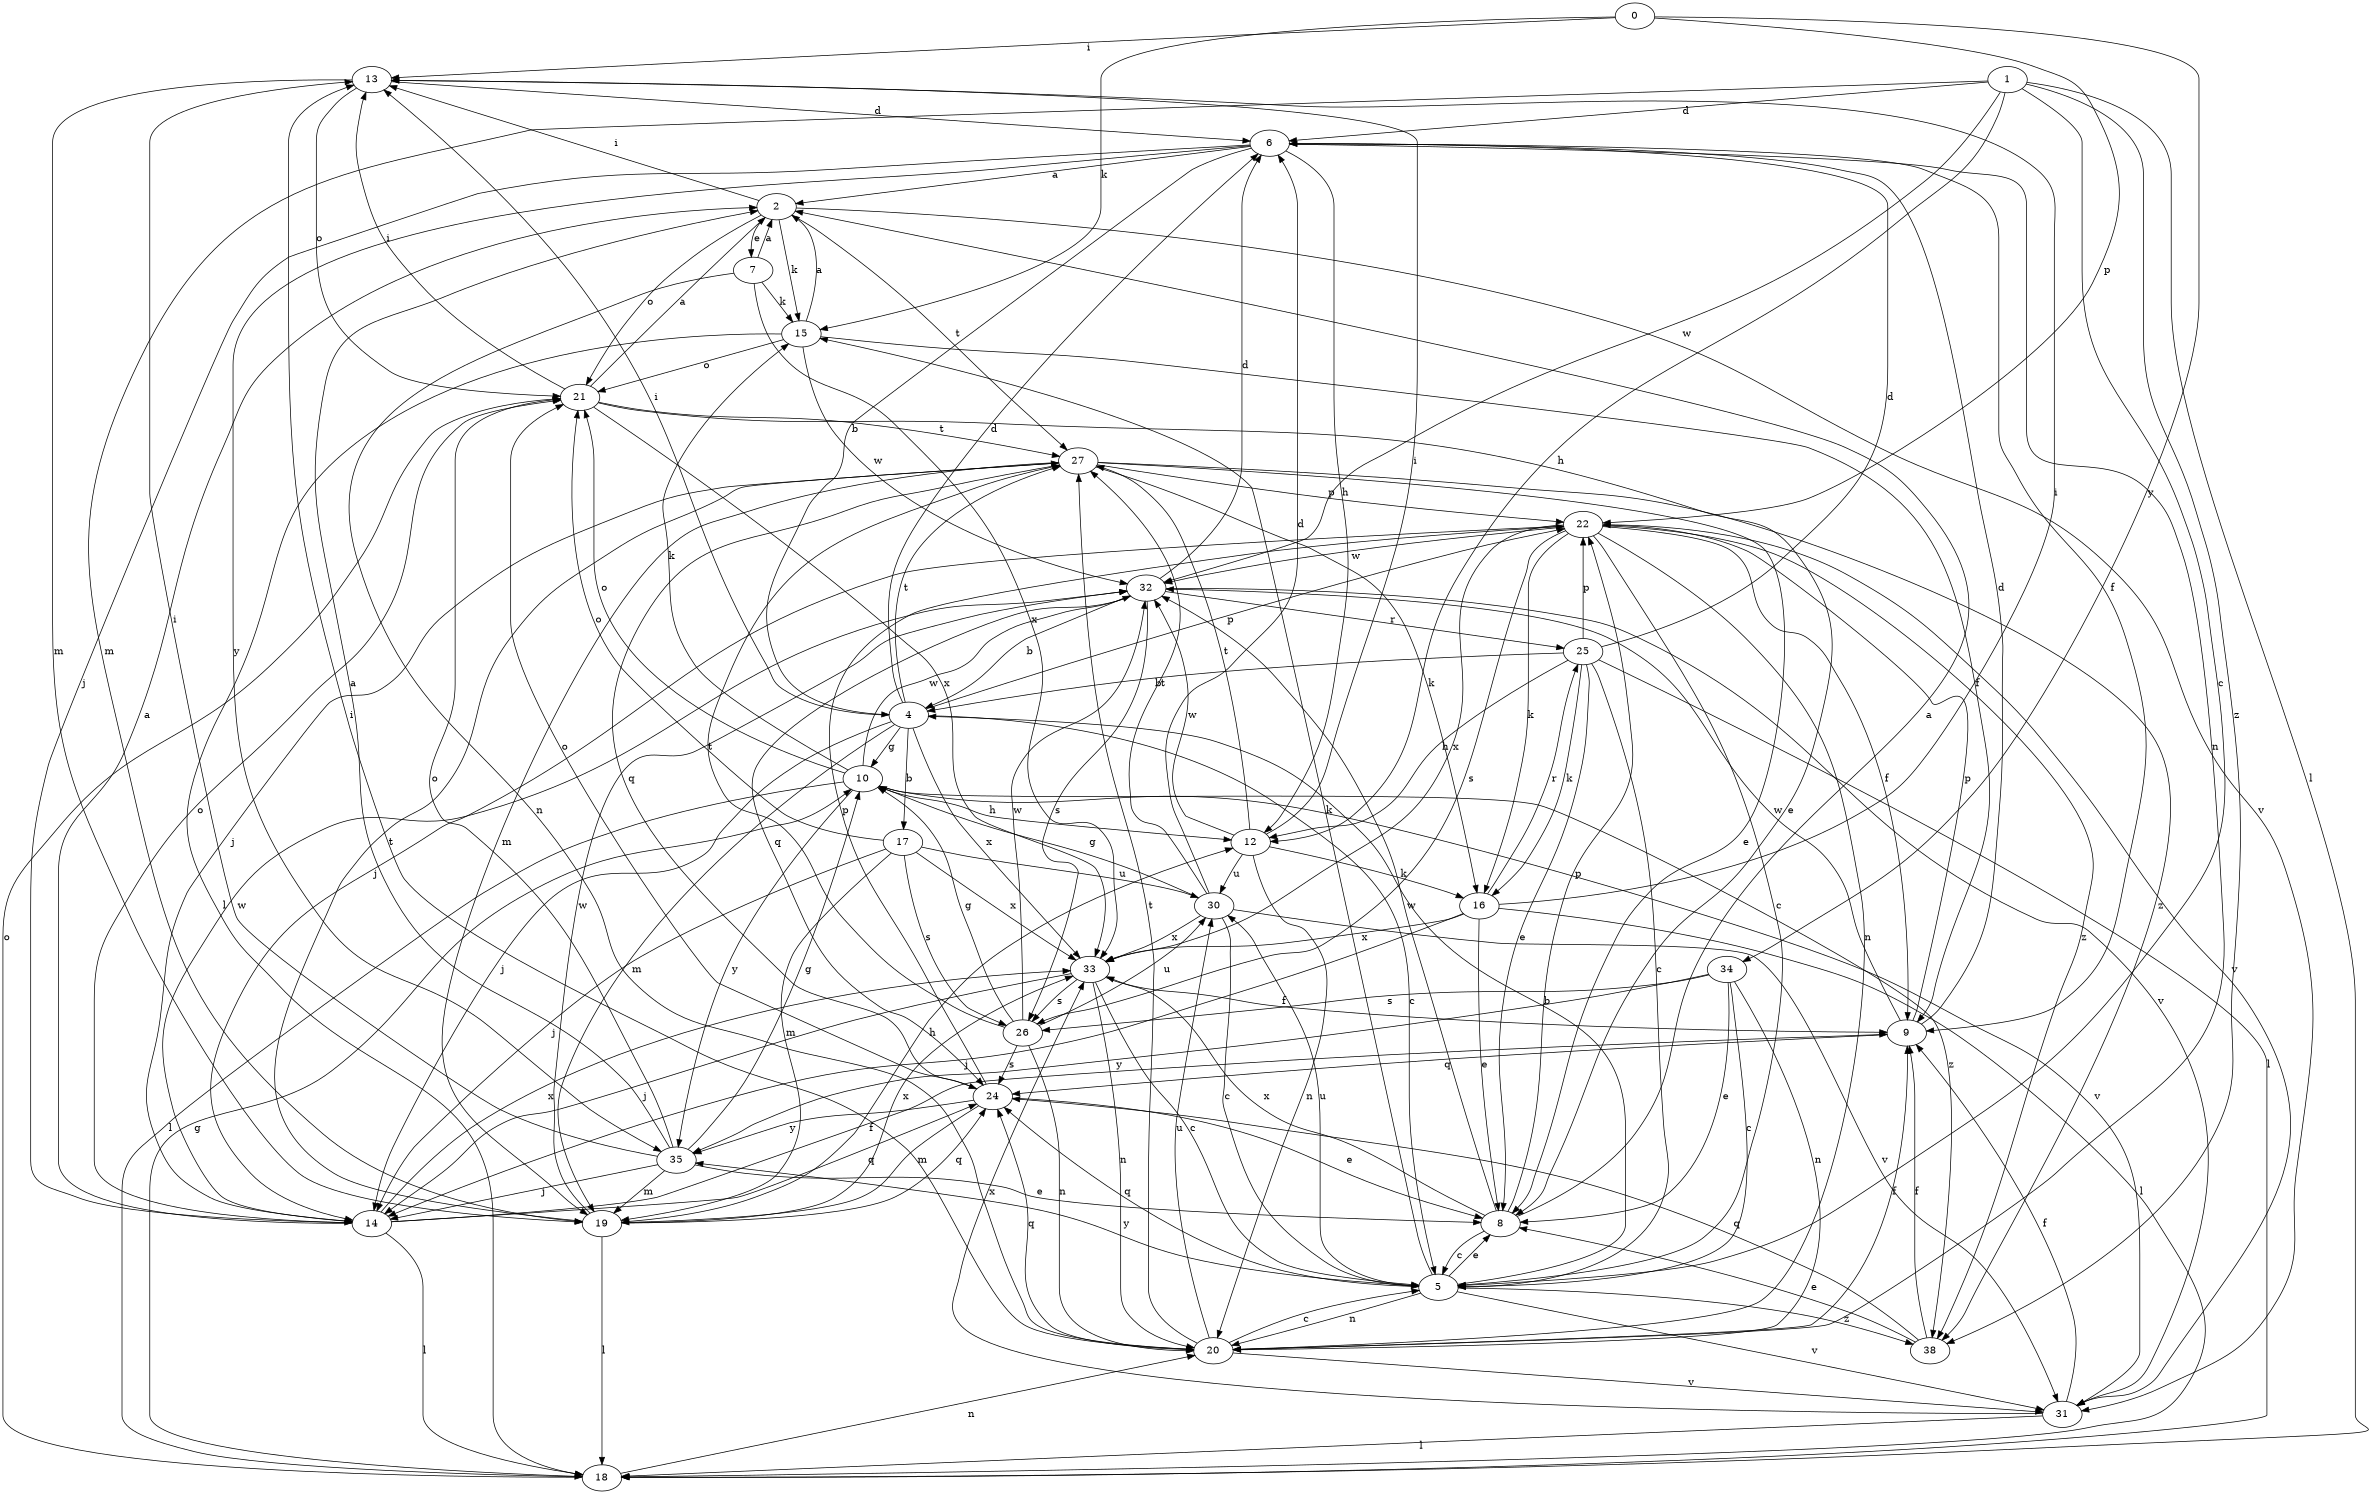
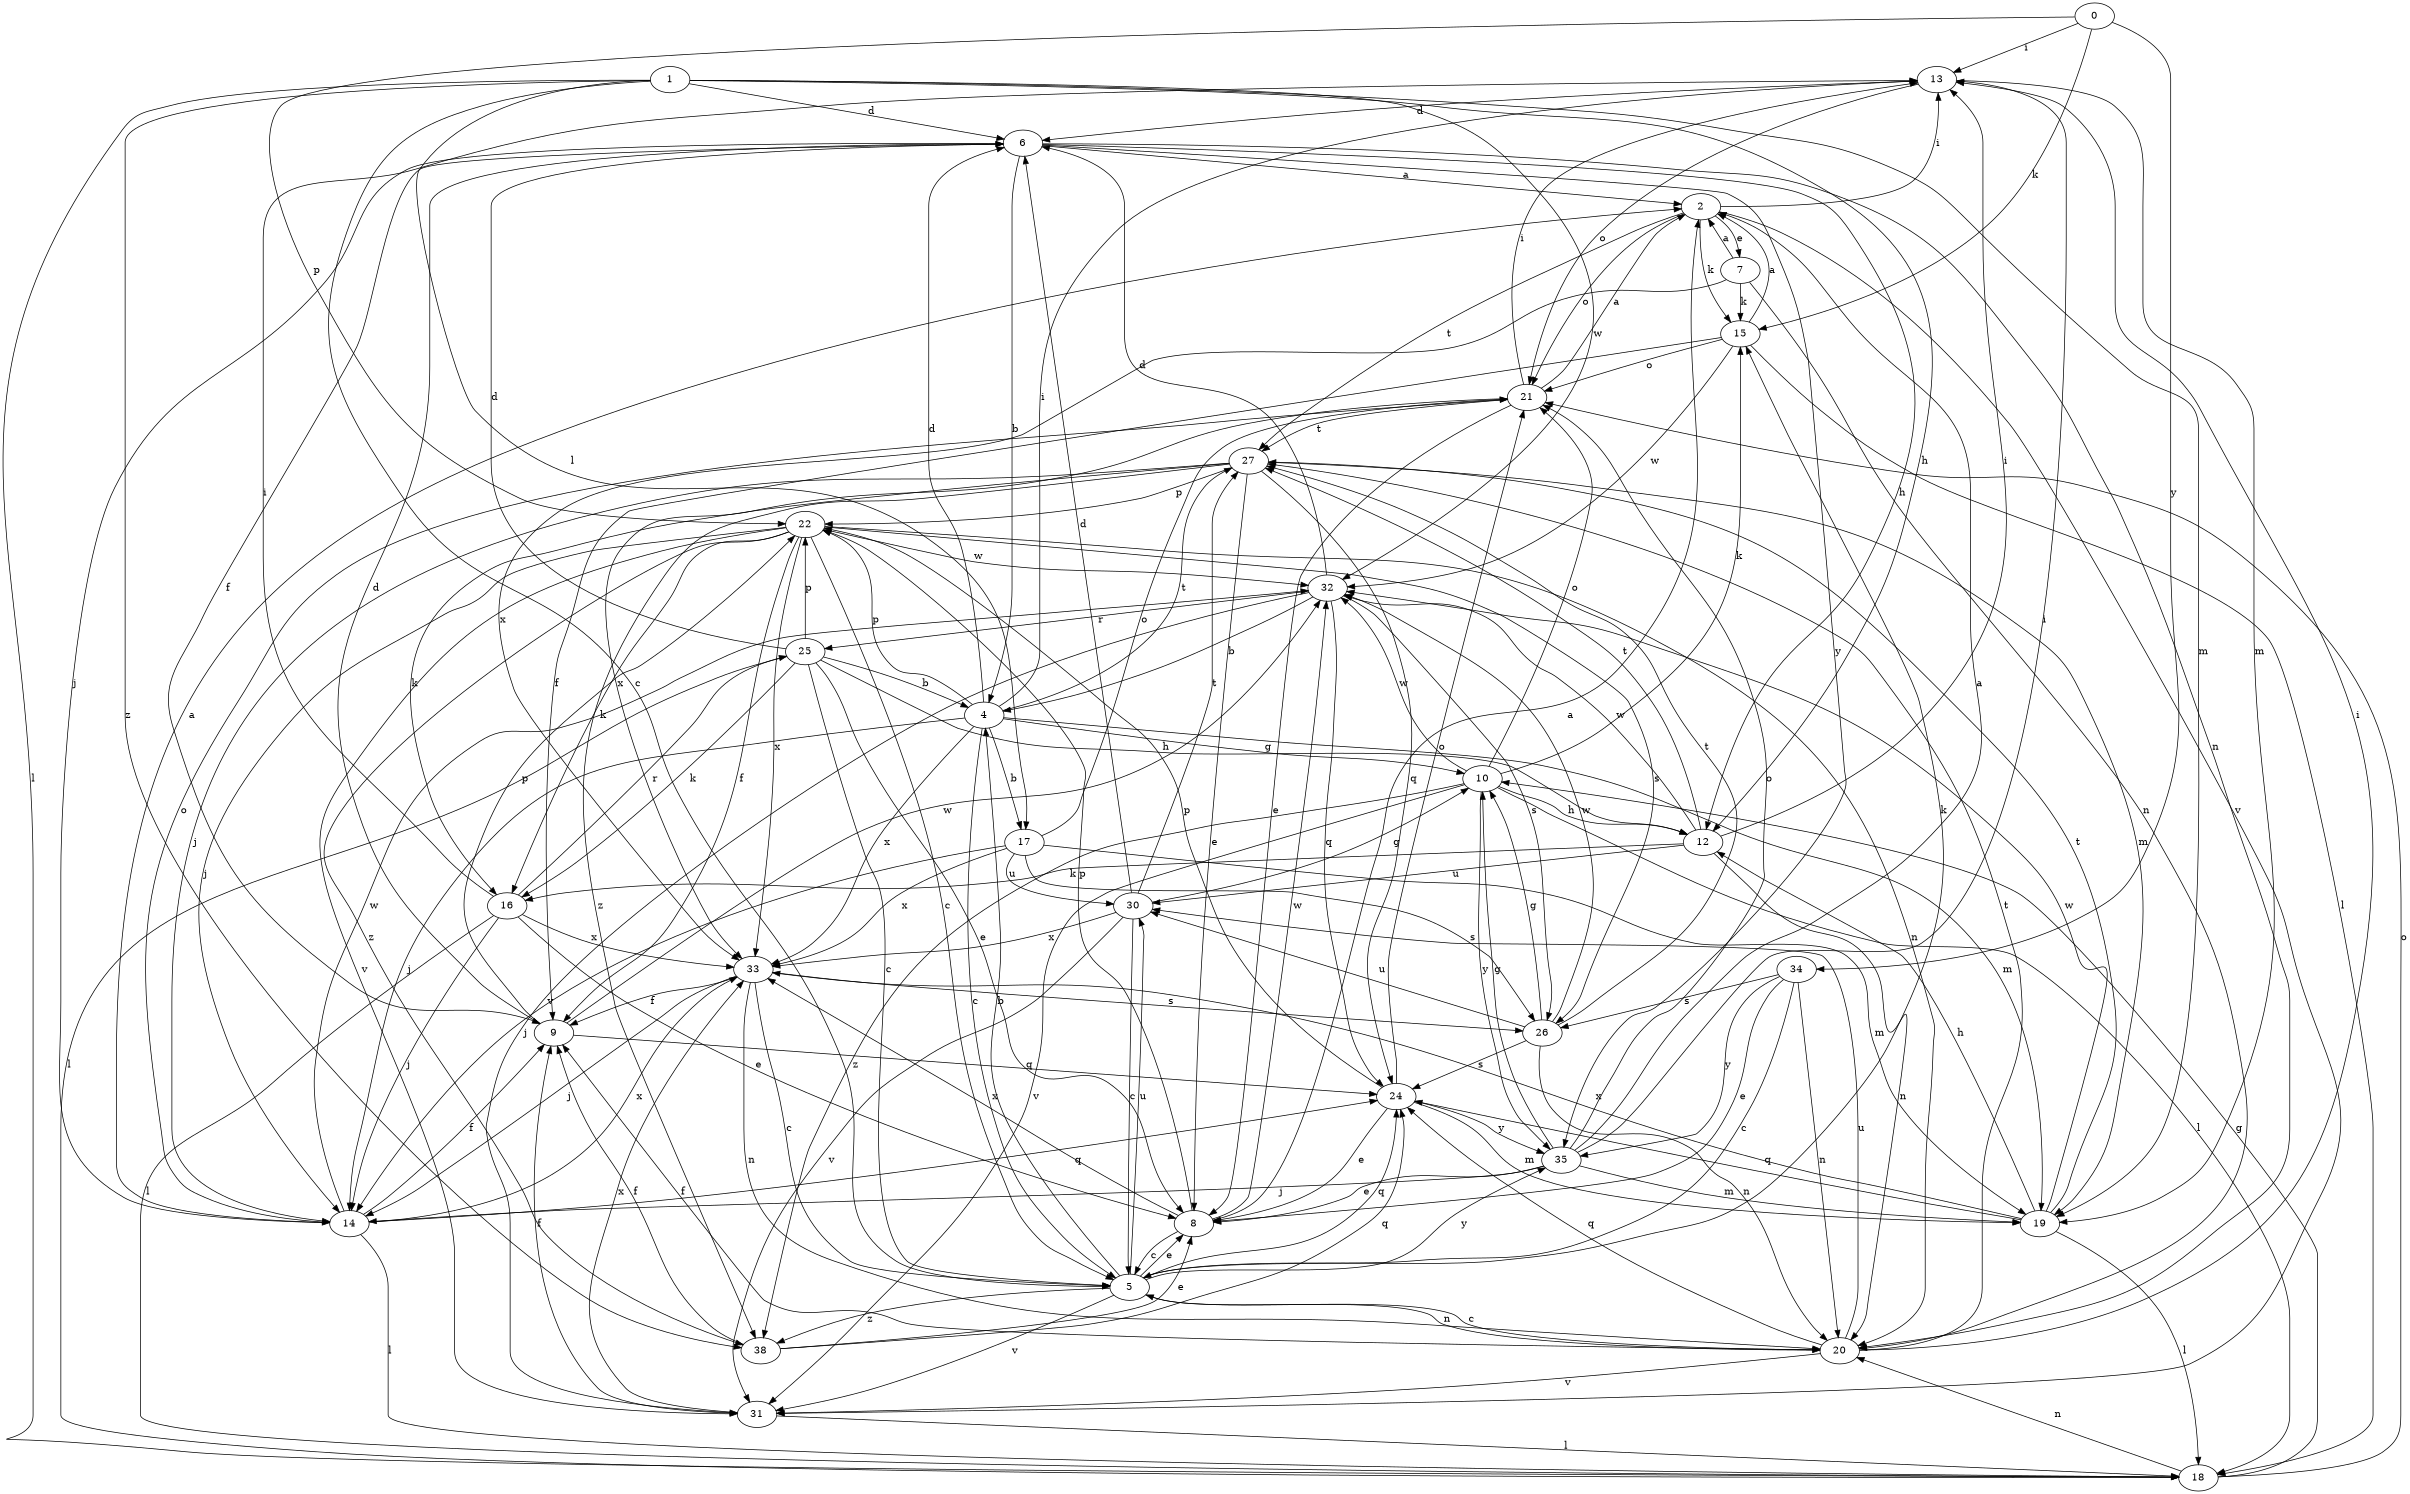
none -> (600, 481)
